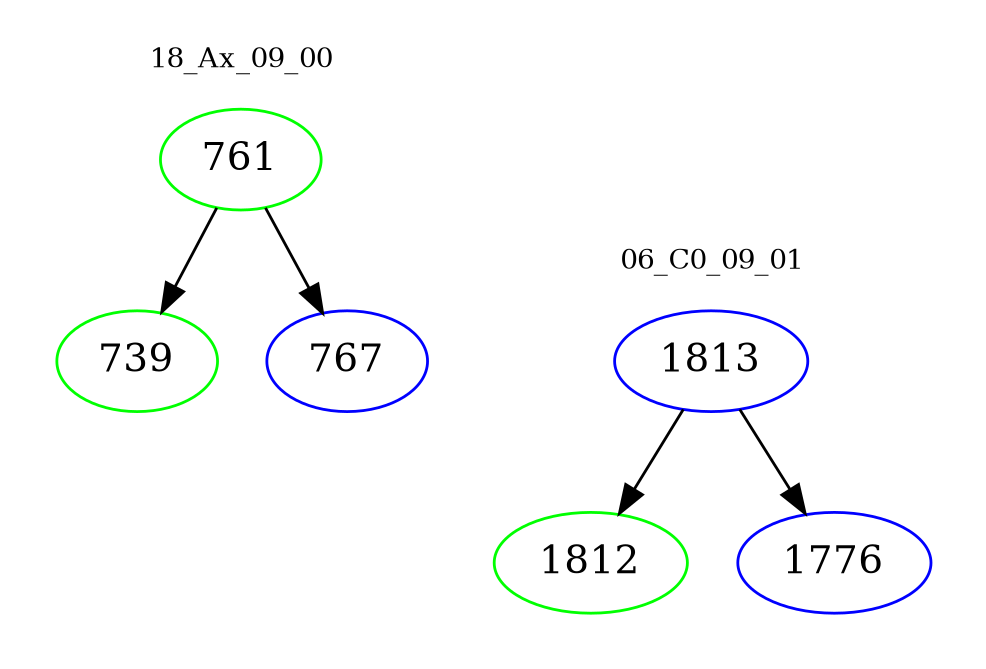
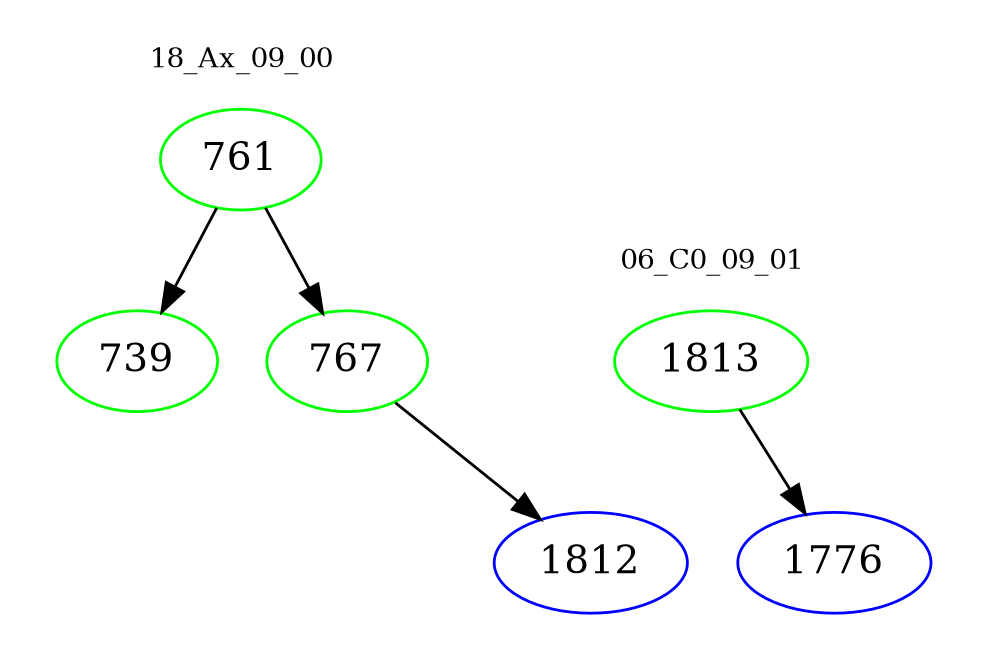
(347, 361) -> (347, 361)
(711, 361) -> (711, 361)
(659, 449) -> (457, 452)
(591, 563) -> (591, 563)
